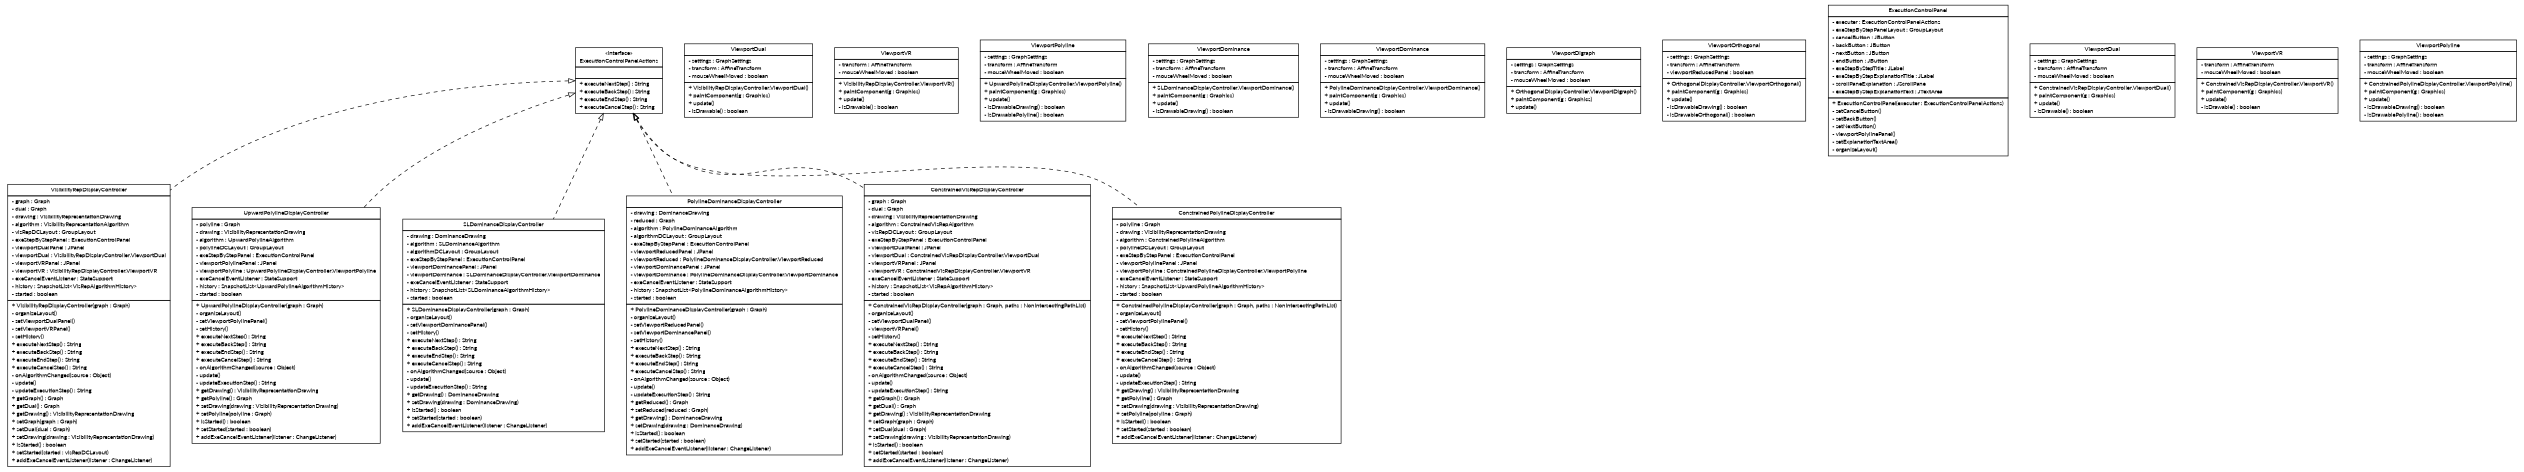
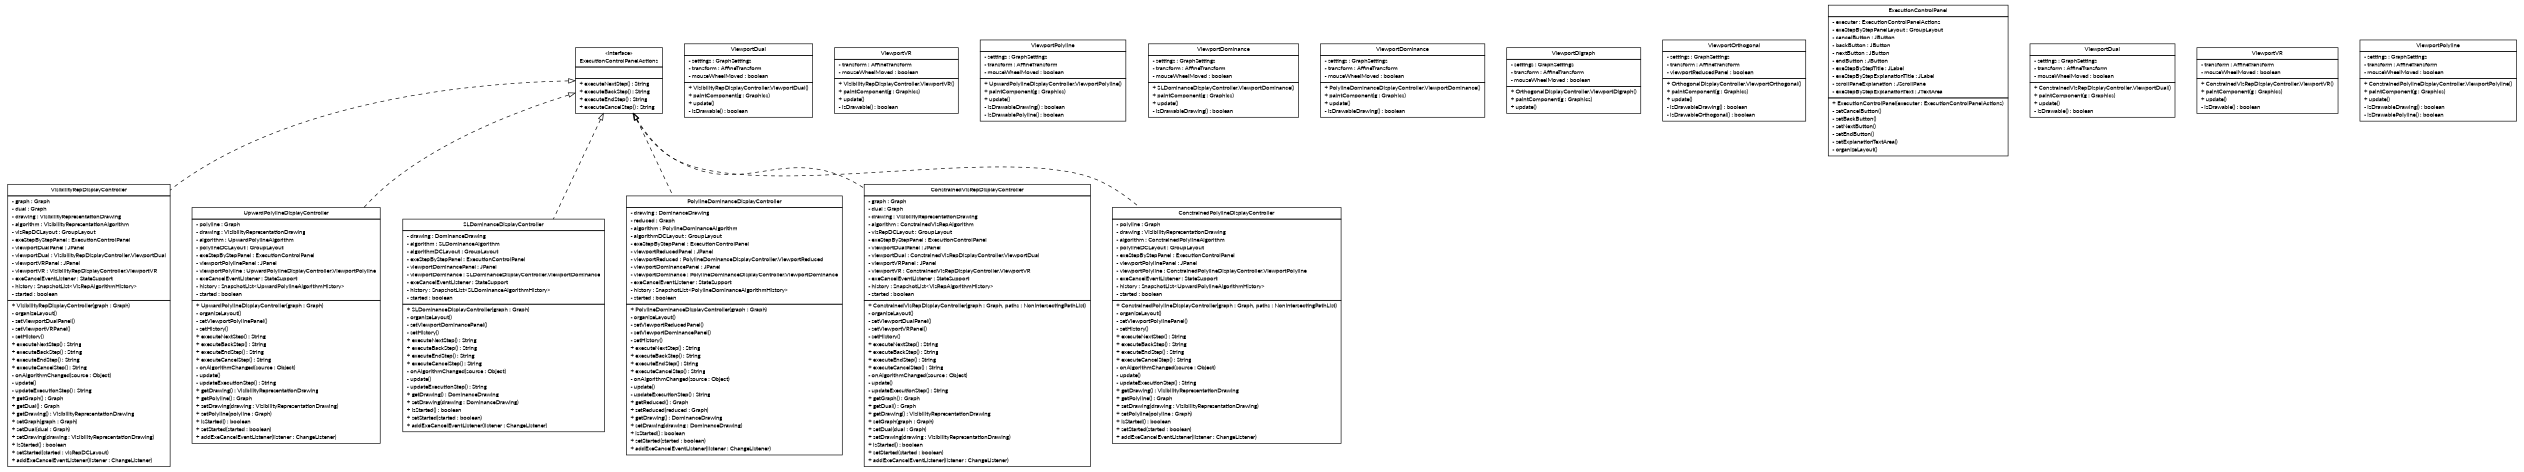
(1864, 134) -> (1853, 134)
(894, 329) -> (898, 329)
